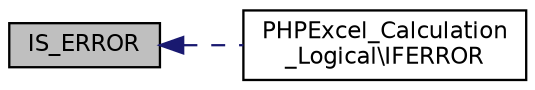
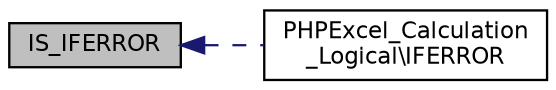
(85, 45) -> (95, 45)
